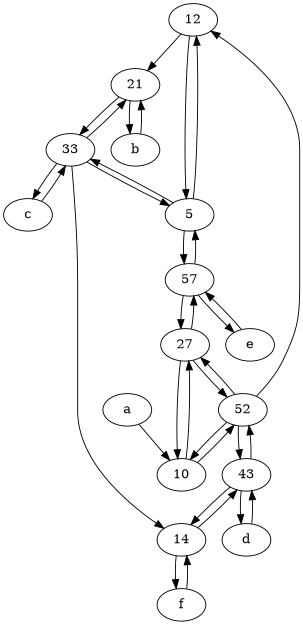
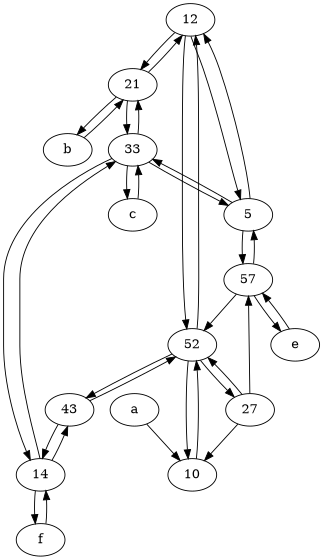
none -> (163, 58)
none -> (182, 164)
none -> (20, 295)
(182, 308) -> (223, 309)
(189, 415) -> none
(246, 540) -> none
